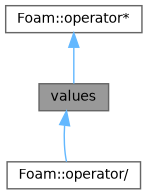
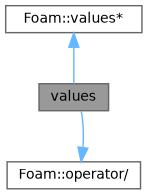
(74, 19) -> (74, 19)
(64, 144) -> (83, 129)
